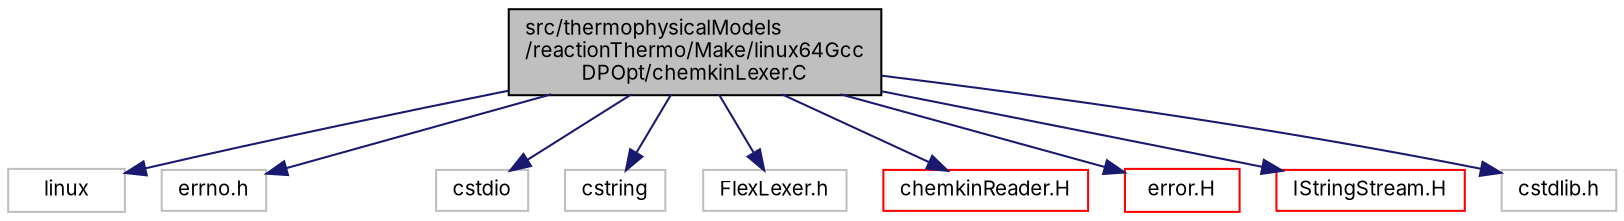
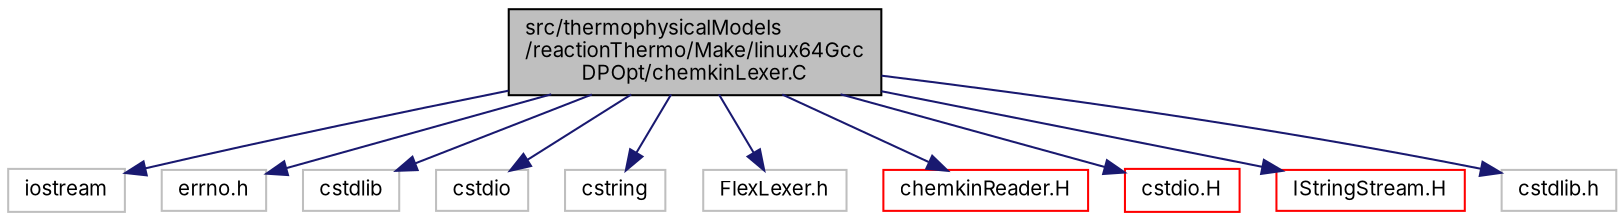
(67, 190) -> (67, 190)
none -> (351, 190)
(1182, 190) -> (1182, 190)
